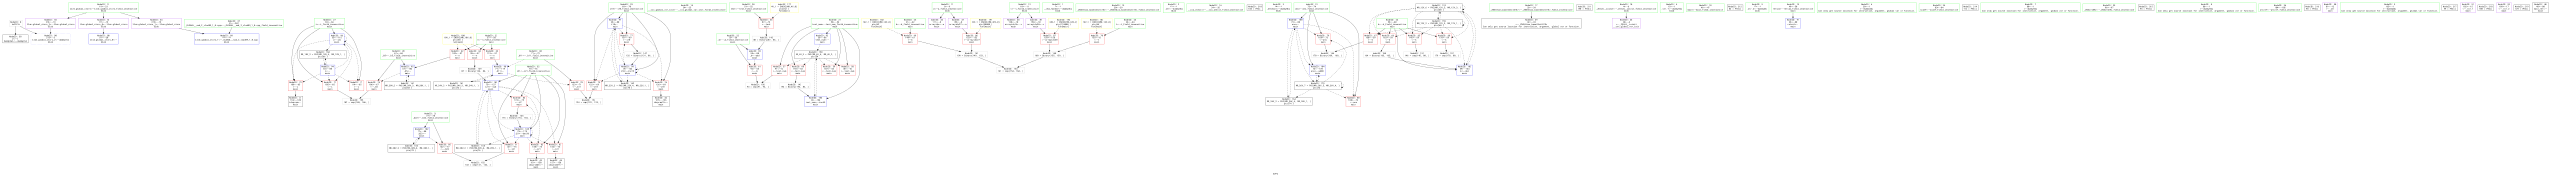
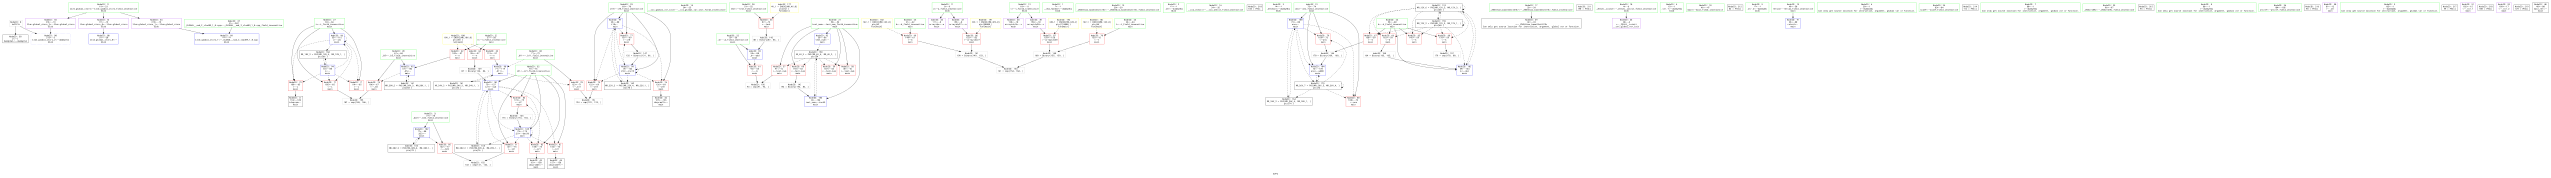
(492, 46) -> none
(1417, 55) -> none
none -> (1324, 61)
